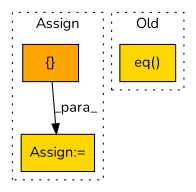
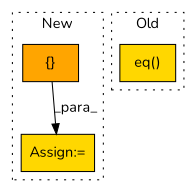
(58, 24) -> (58, 24)
